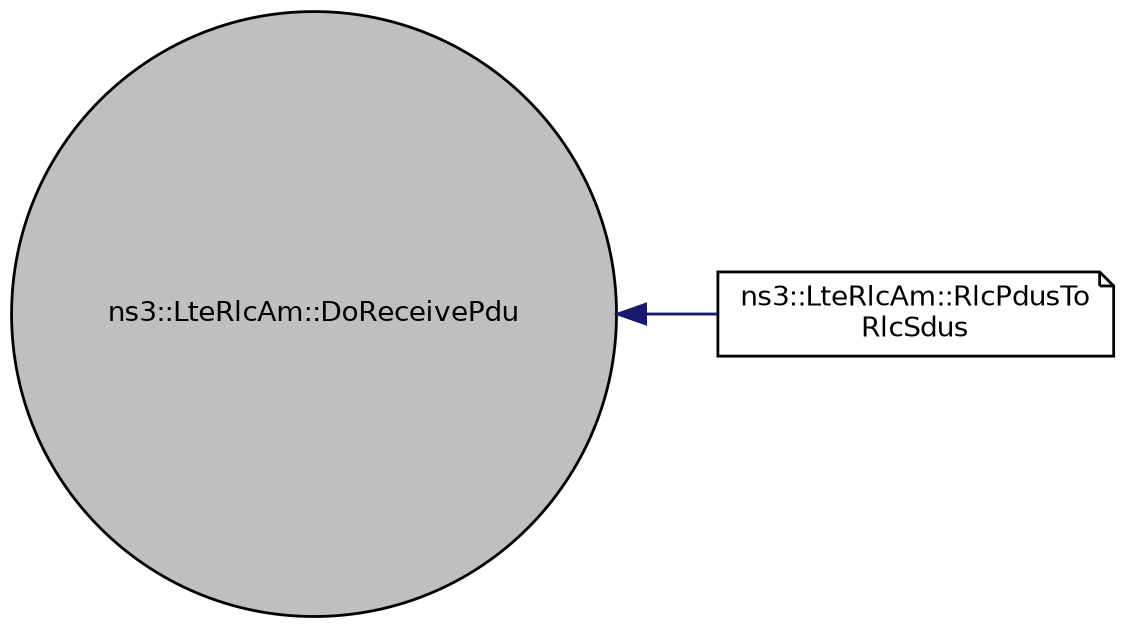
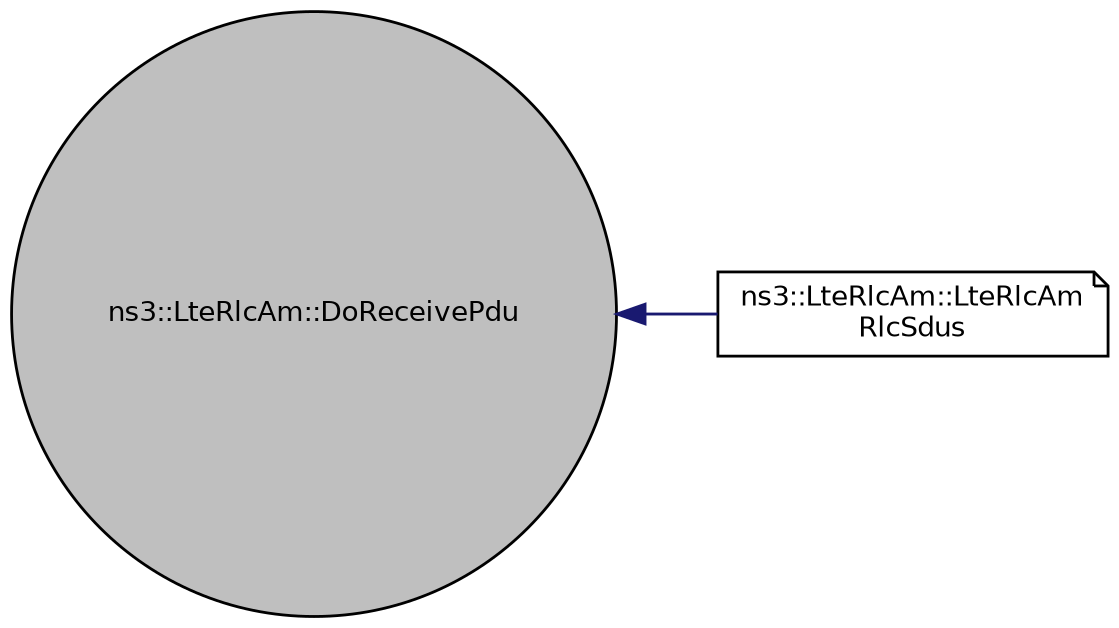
(916, 314) -> (913, 314)
